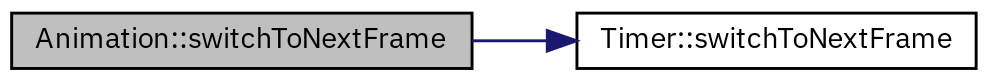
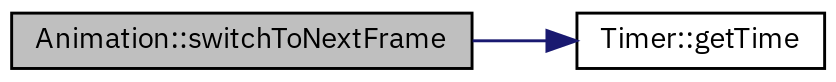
(777, 41) -> (701, 41)
